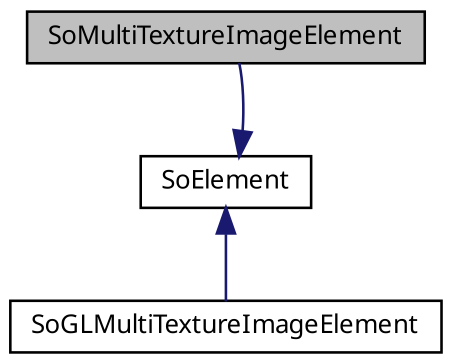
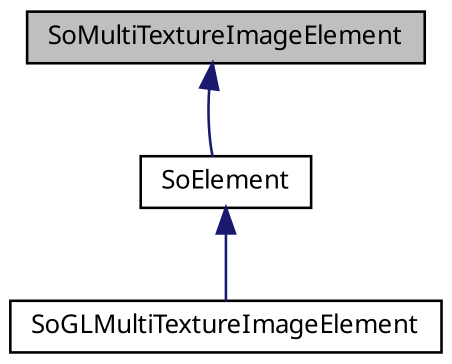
(243, 97) -> (209, 123)
